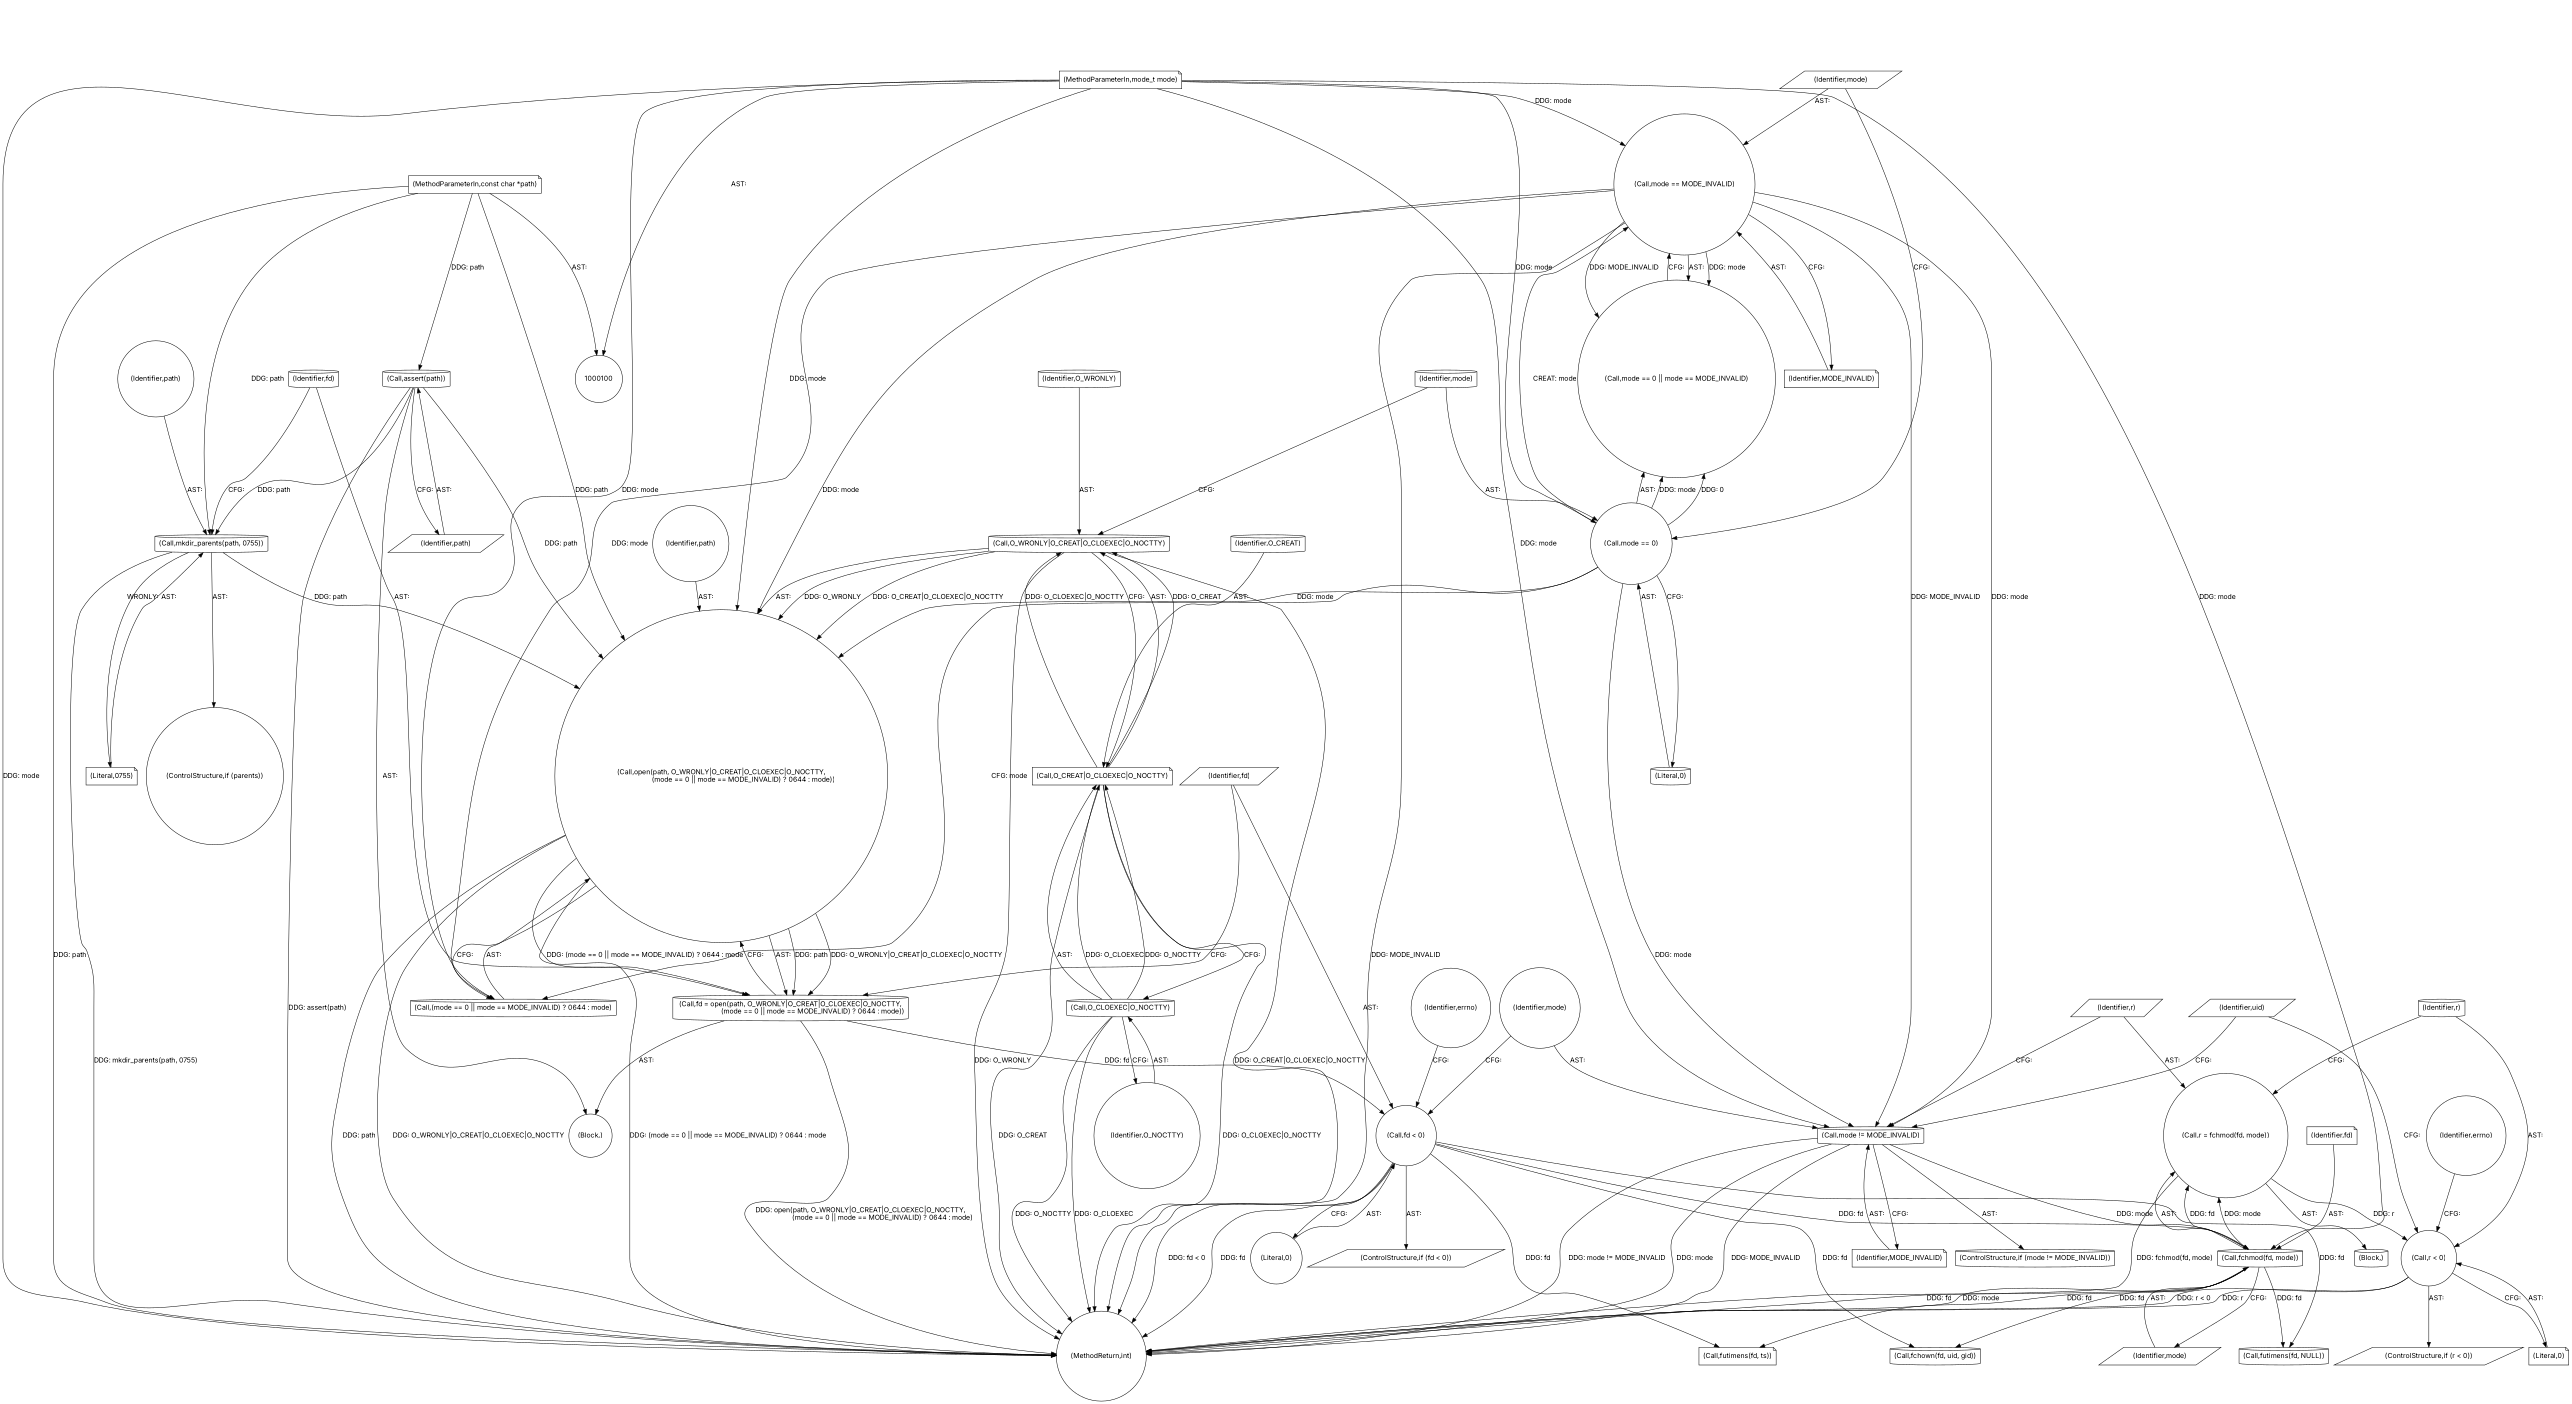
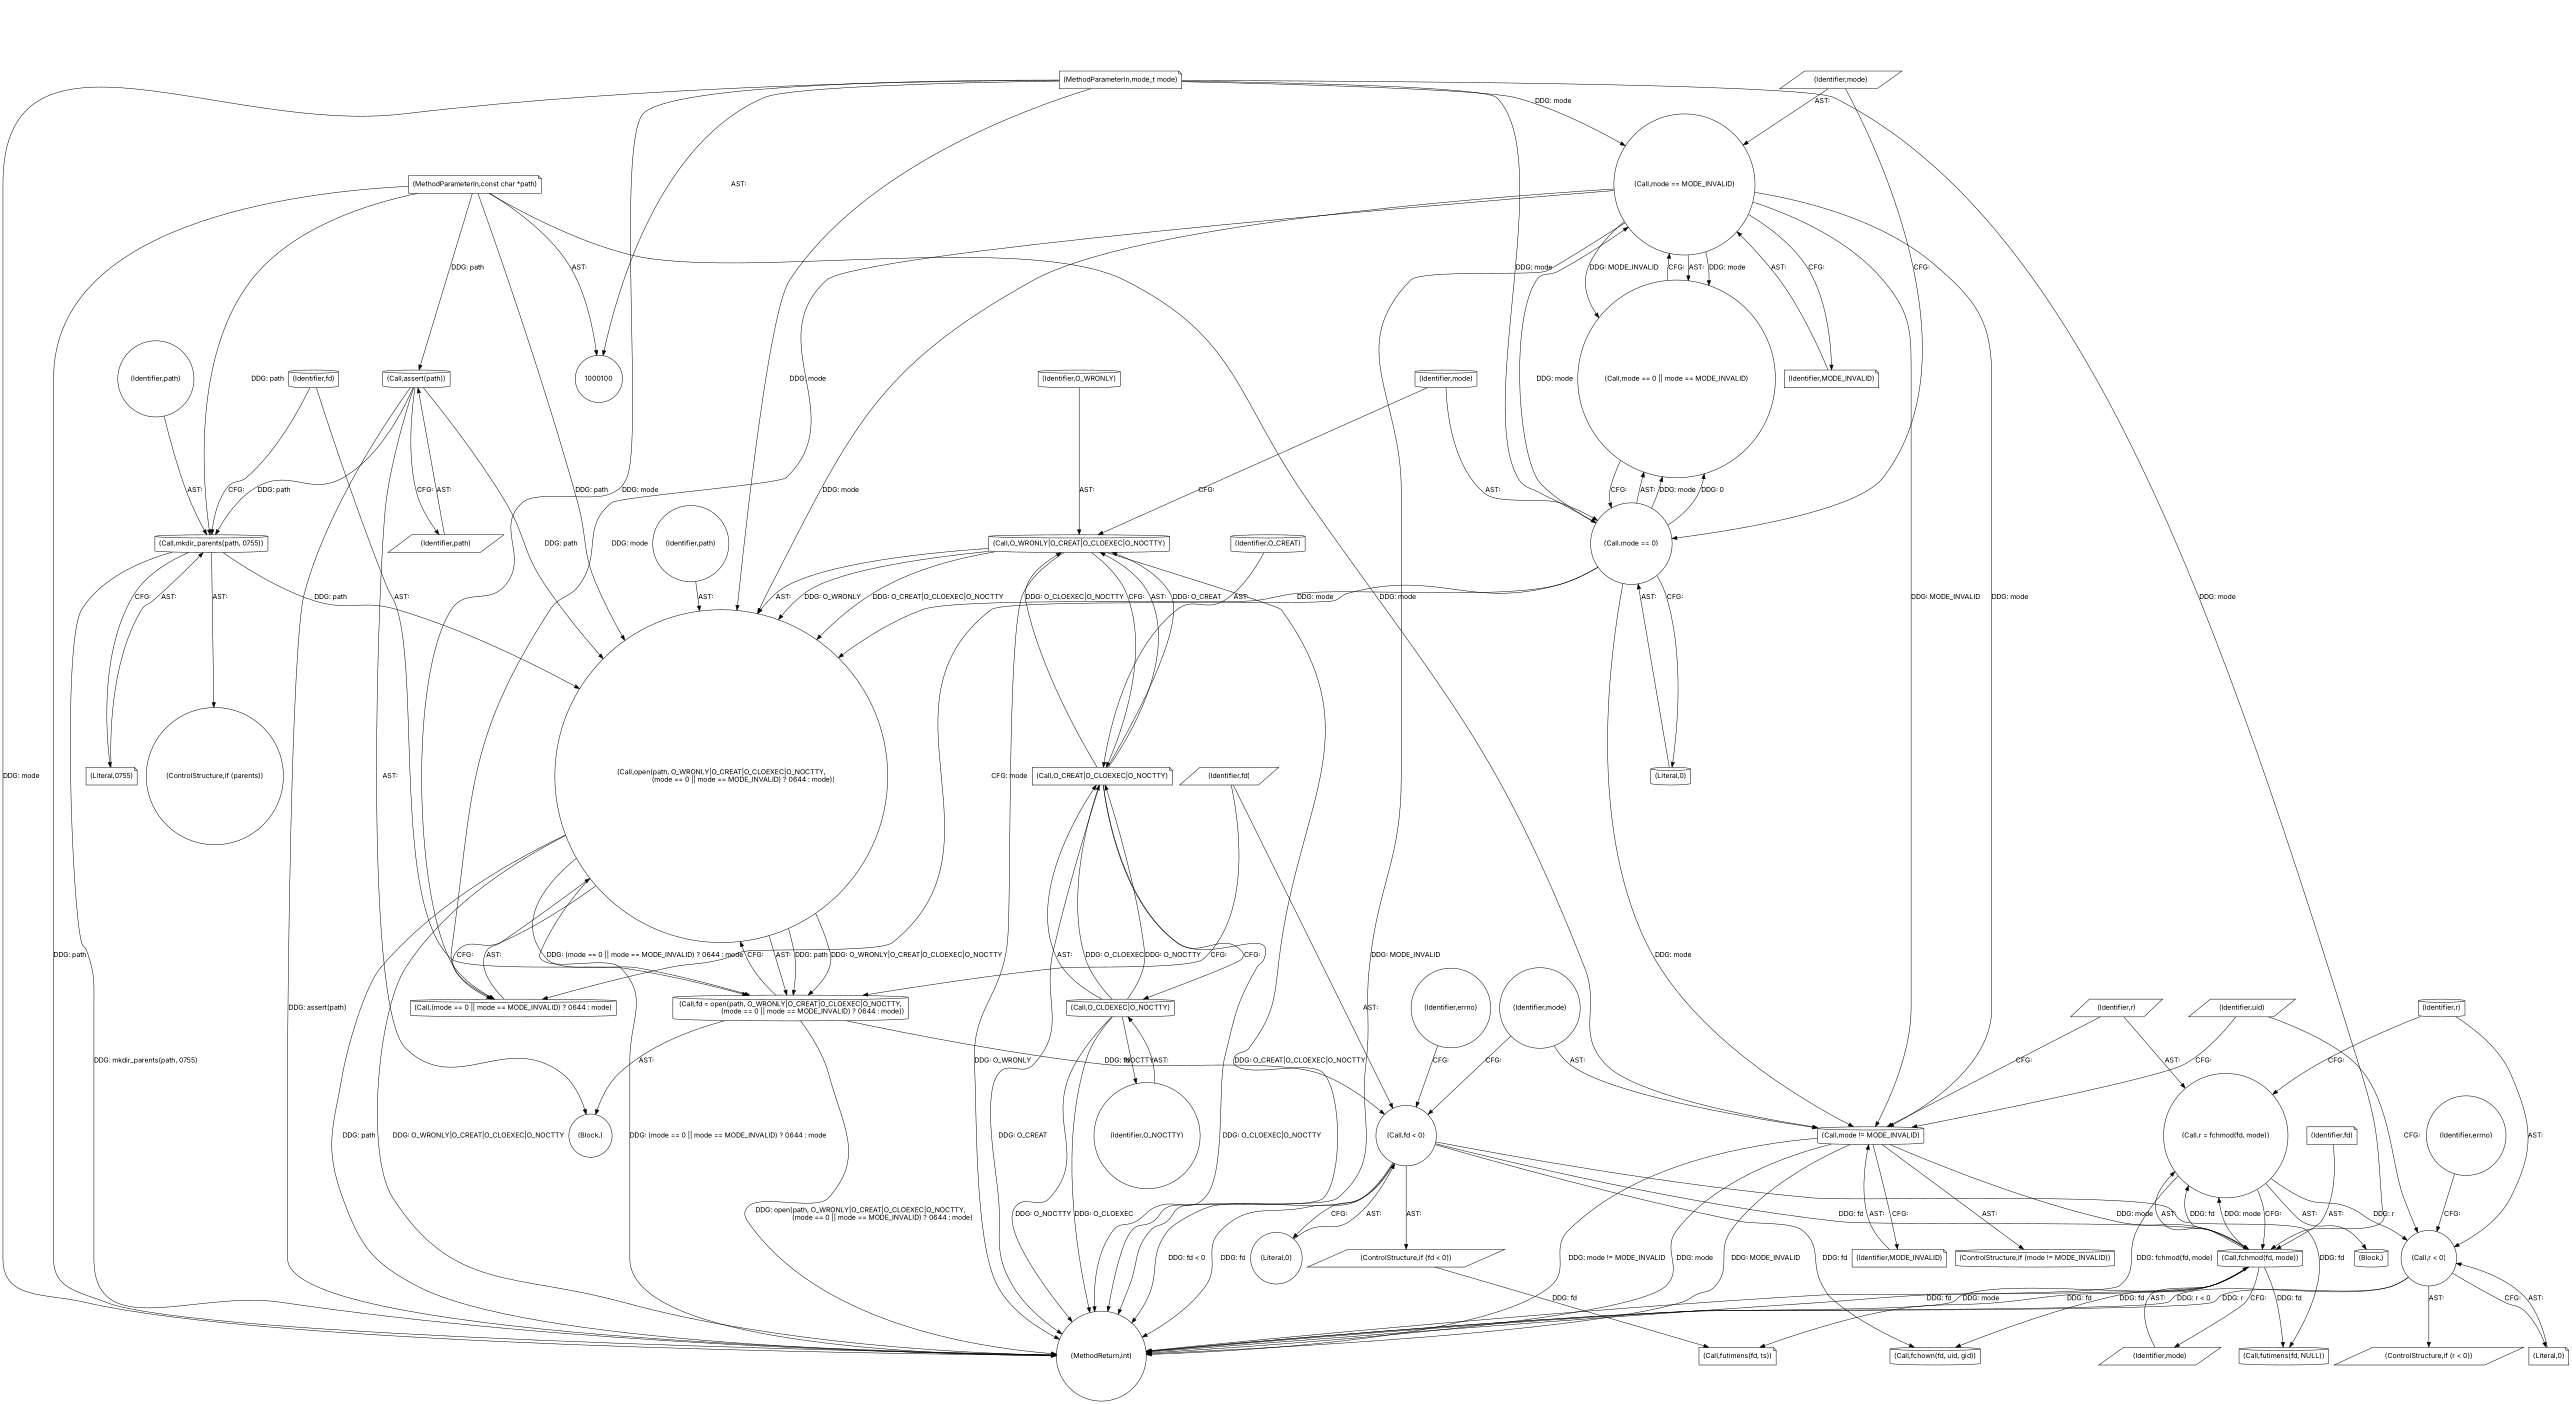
(1555, 379) -> (1555, 379)
none -> (1612, 481)
(1519, 575) -> (1286, 467)
(144, 597) -> (144, 597)
(1141, 1061) -> (1141, 1061)
none -> (2265, 1216)
(1531, 1290) -> (1569, 1306)
